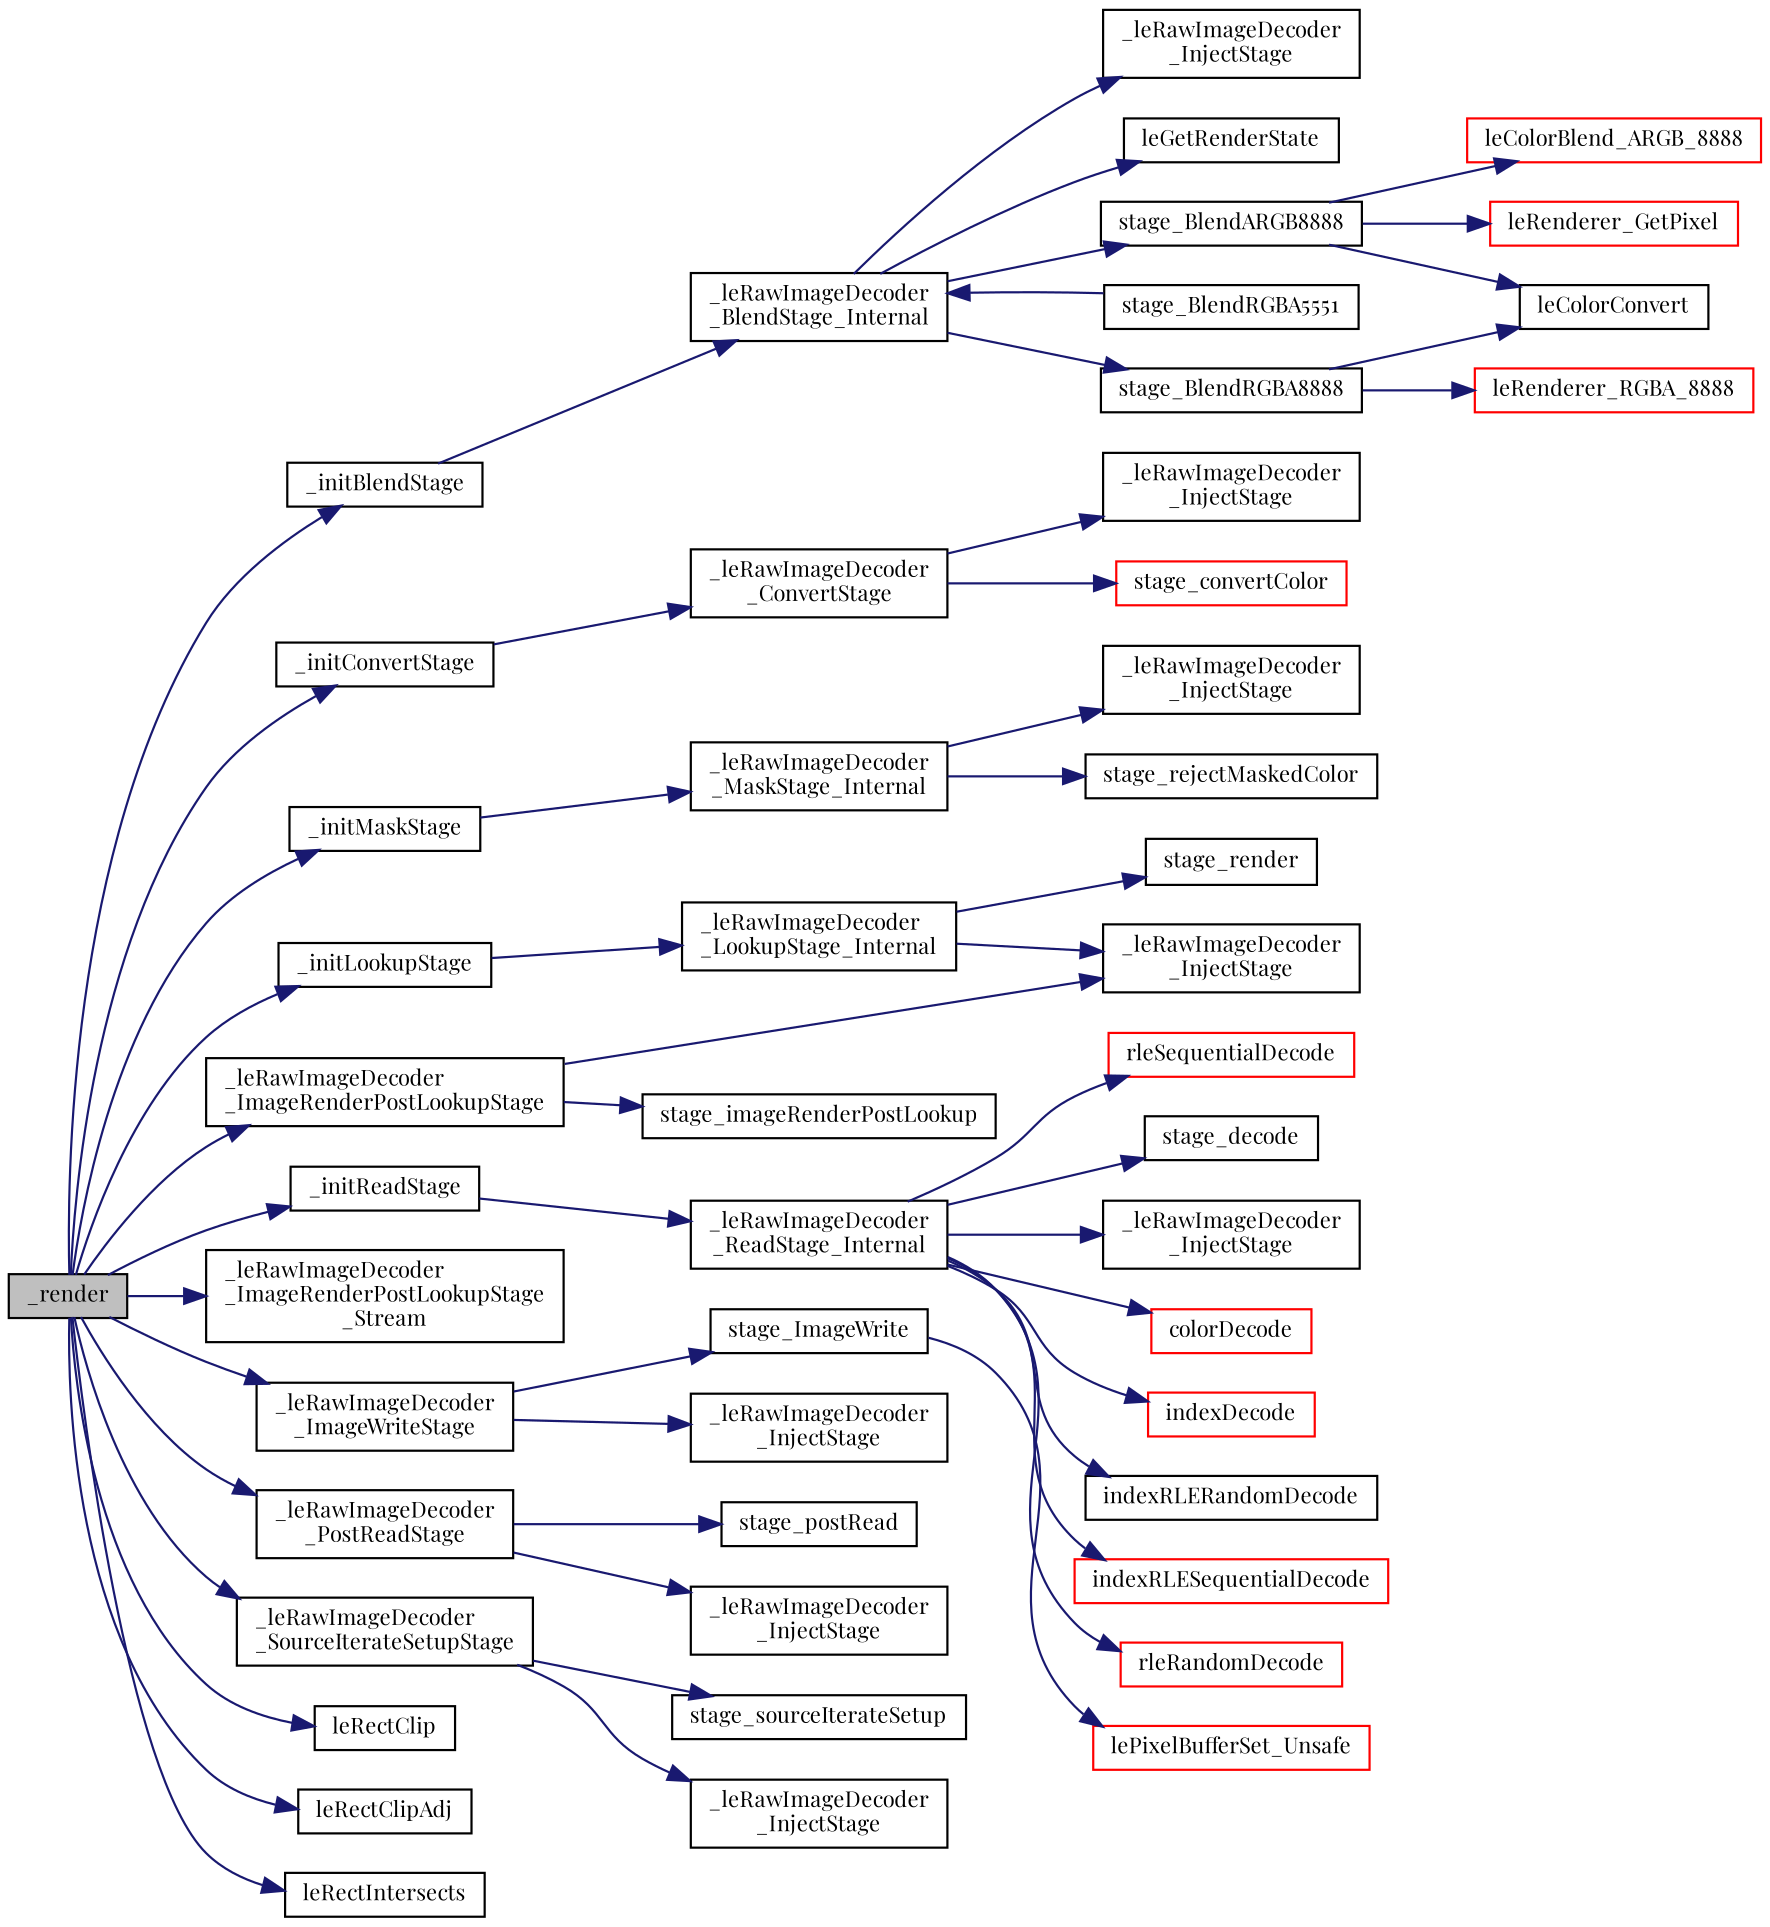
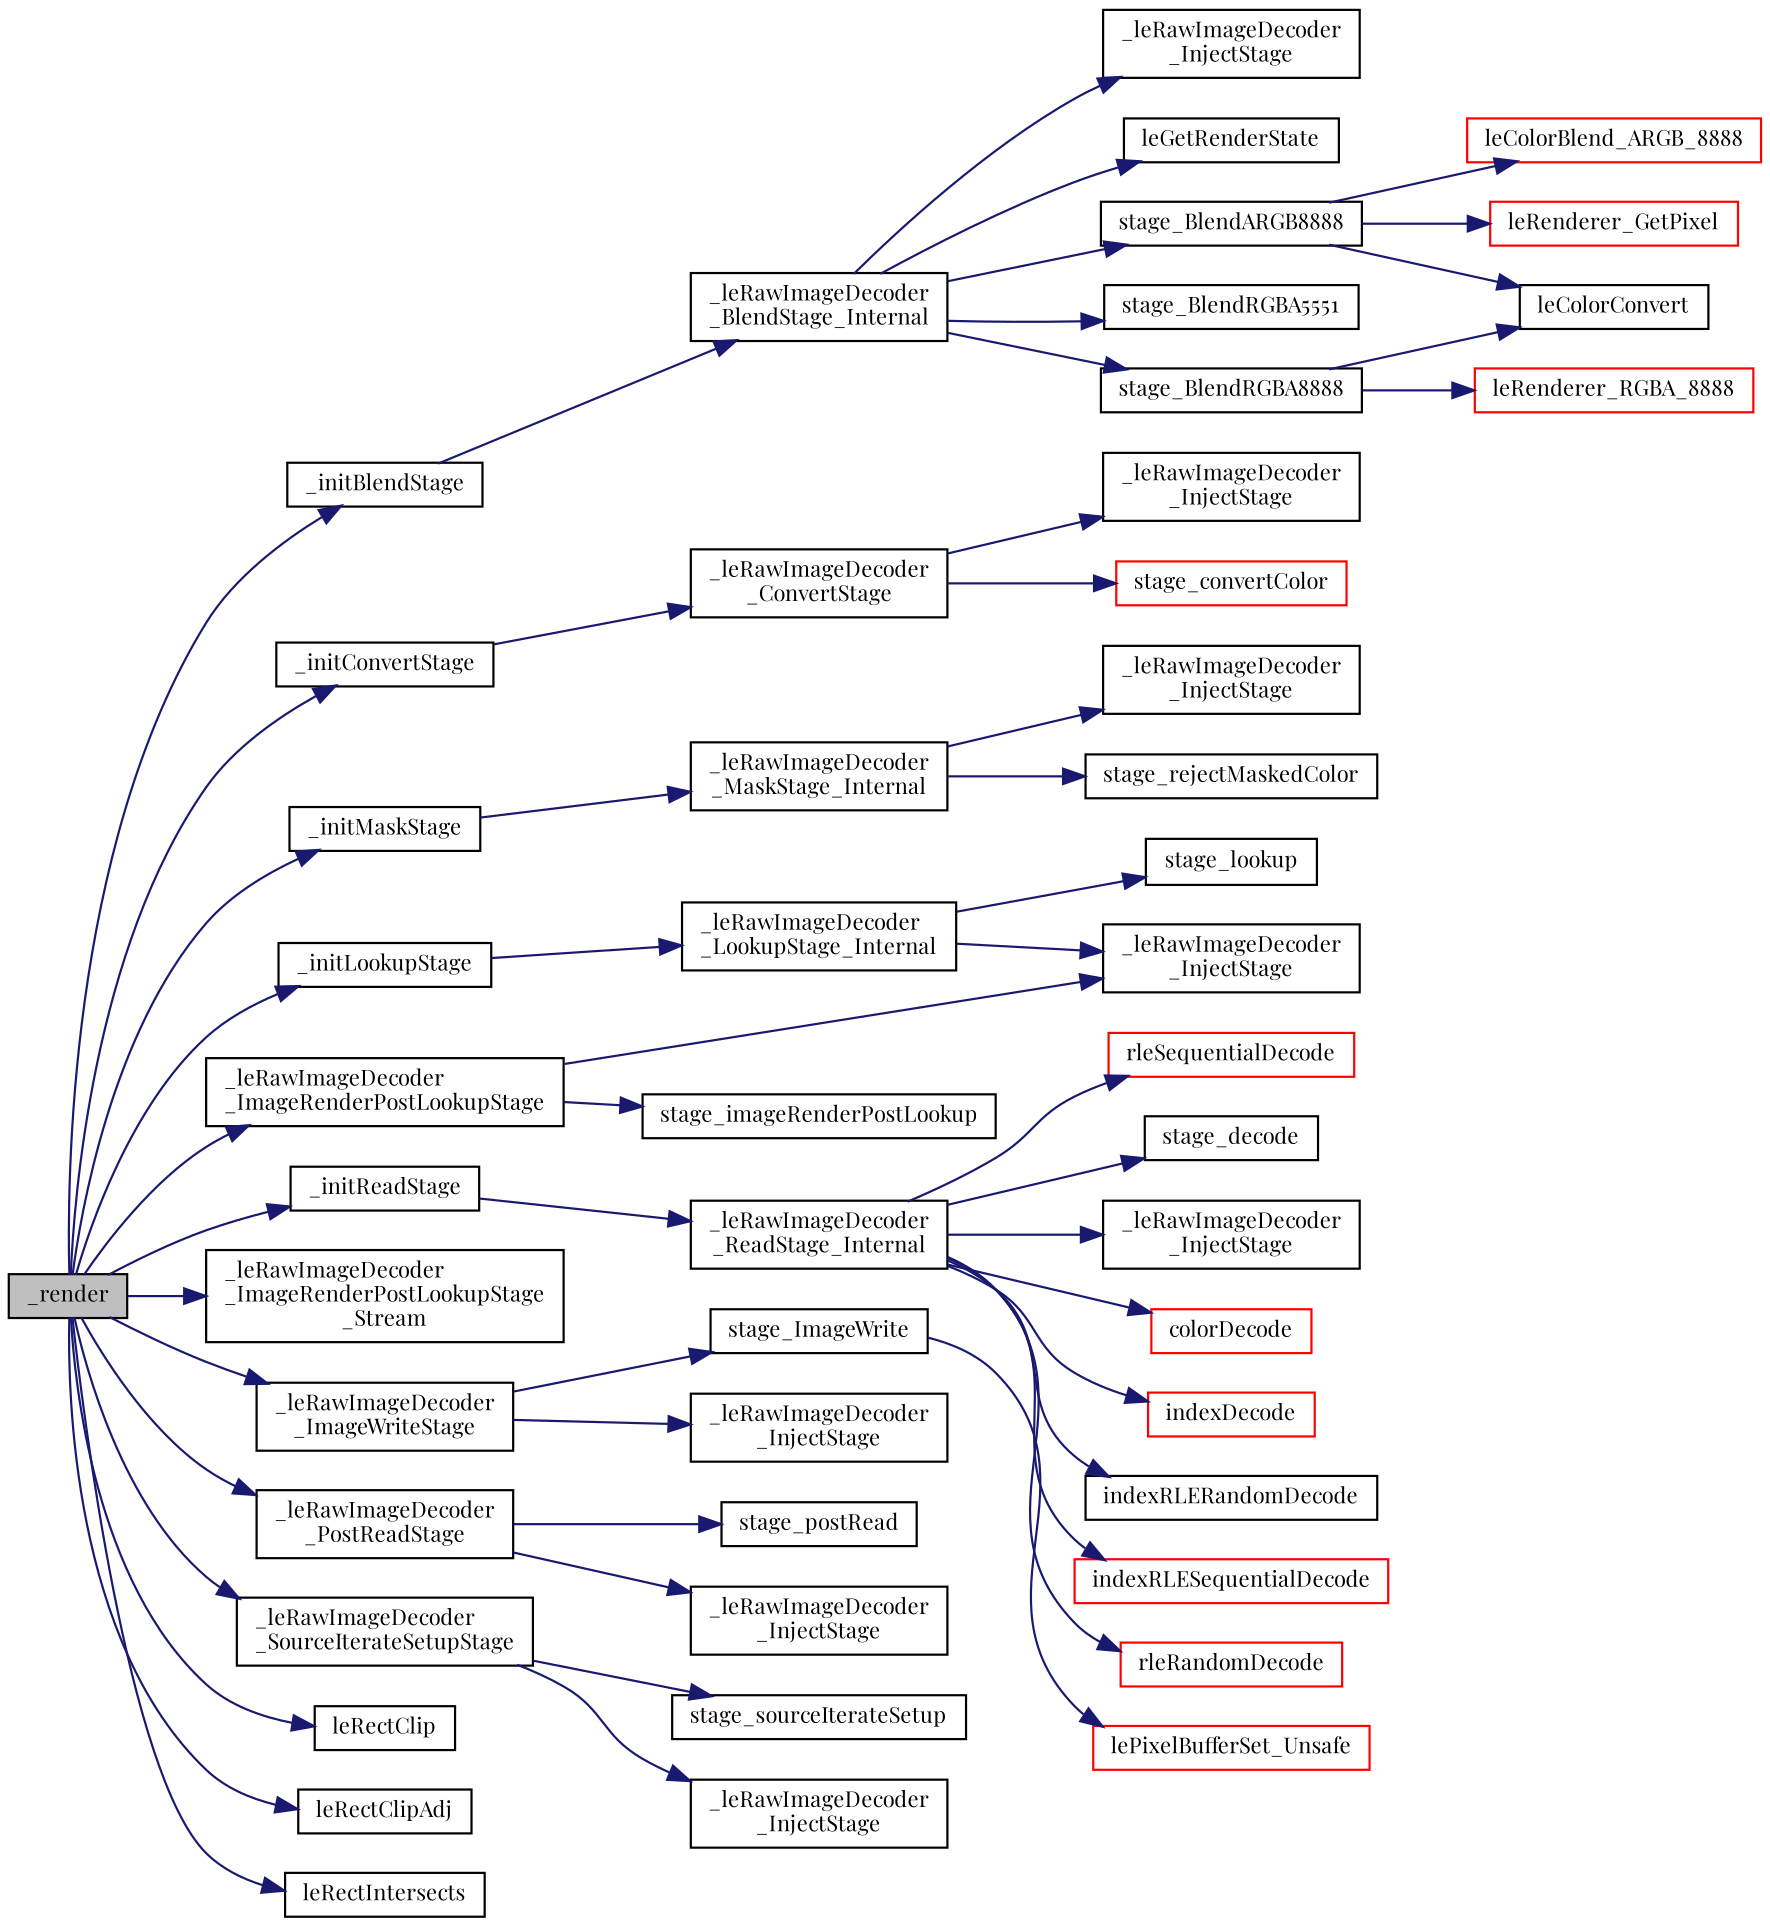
(1037, 292) -> (1014, 322)
(1231, 862) -> (1231, 862)
